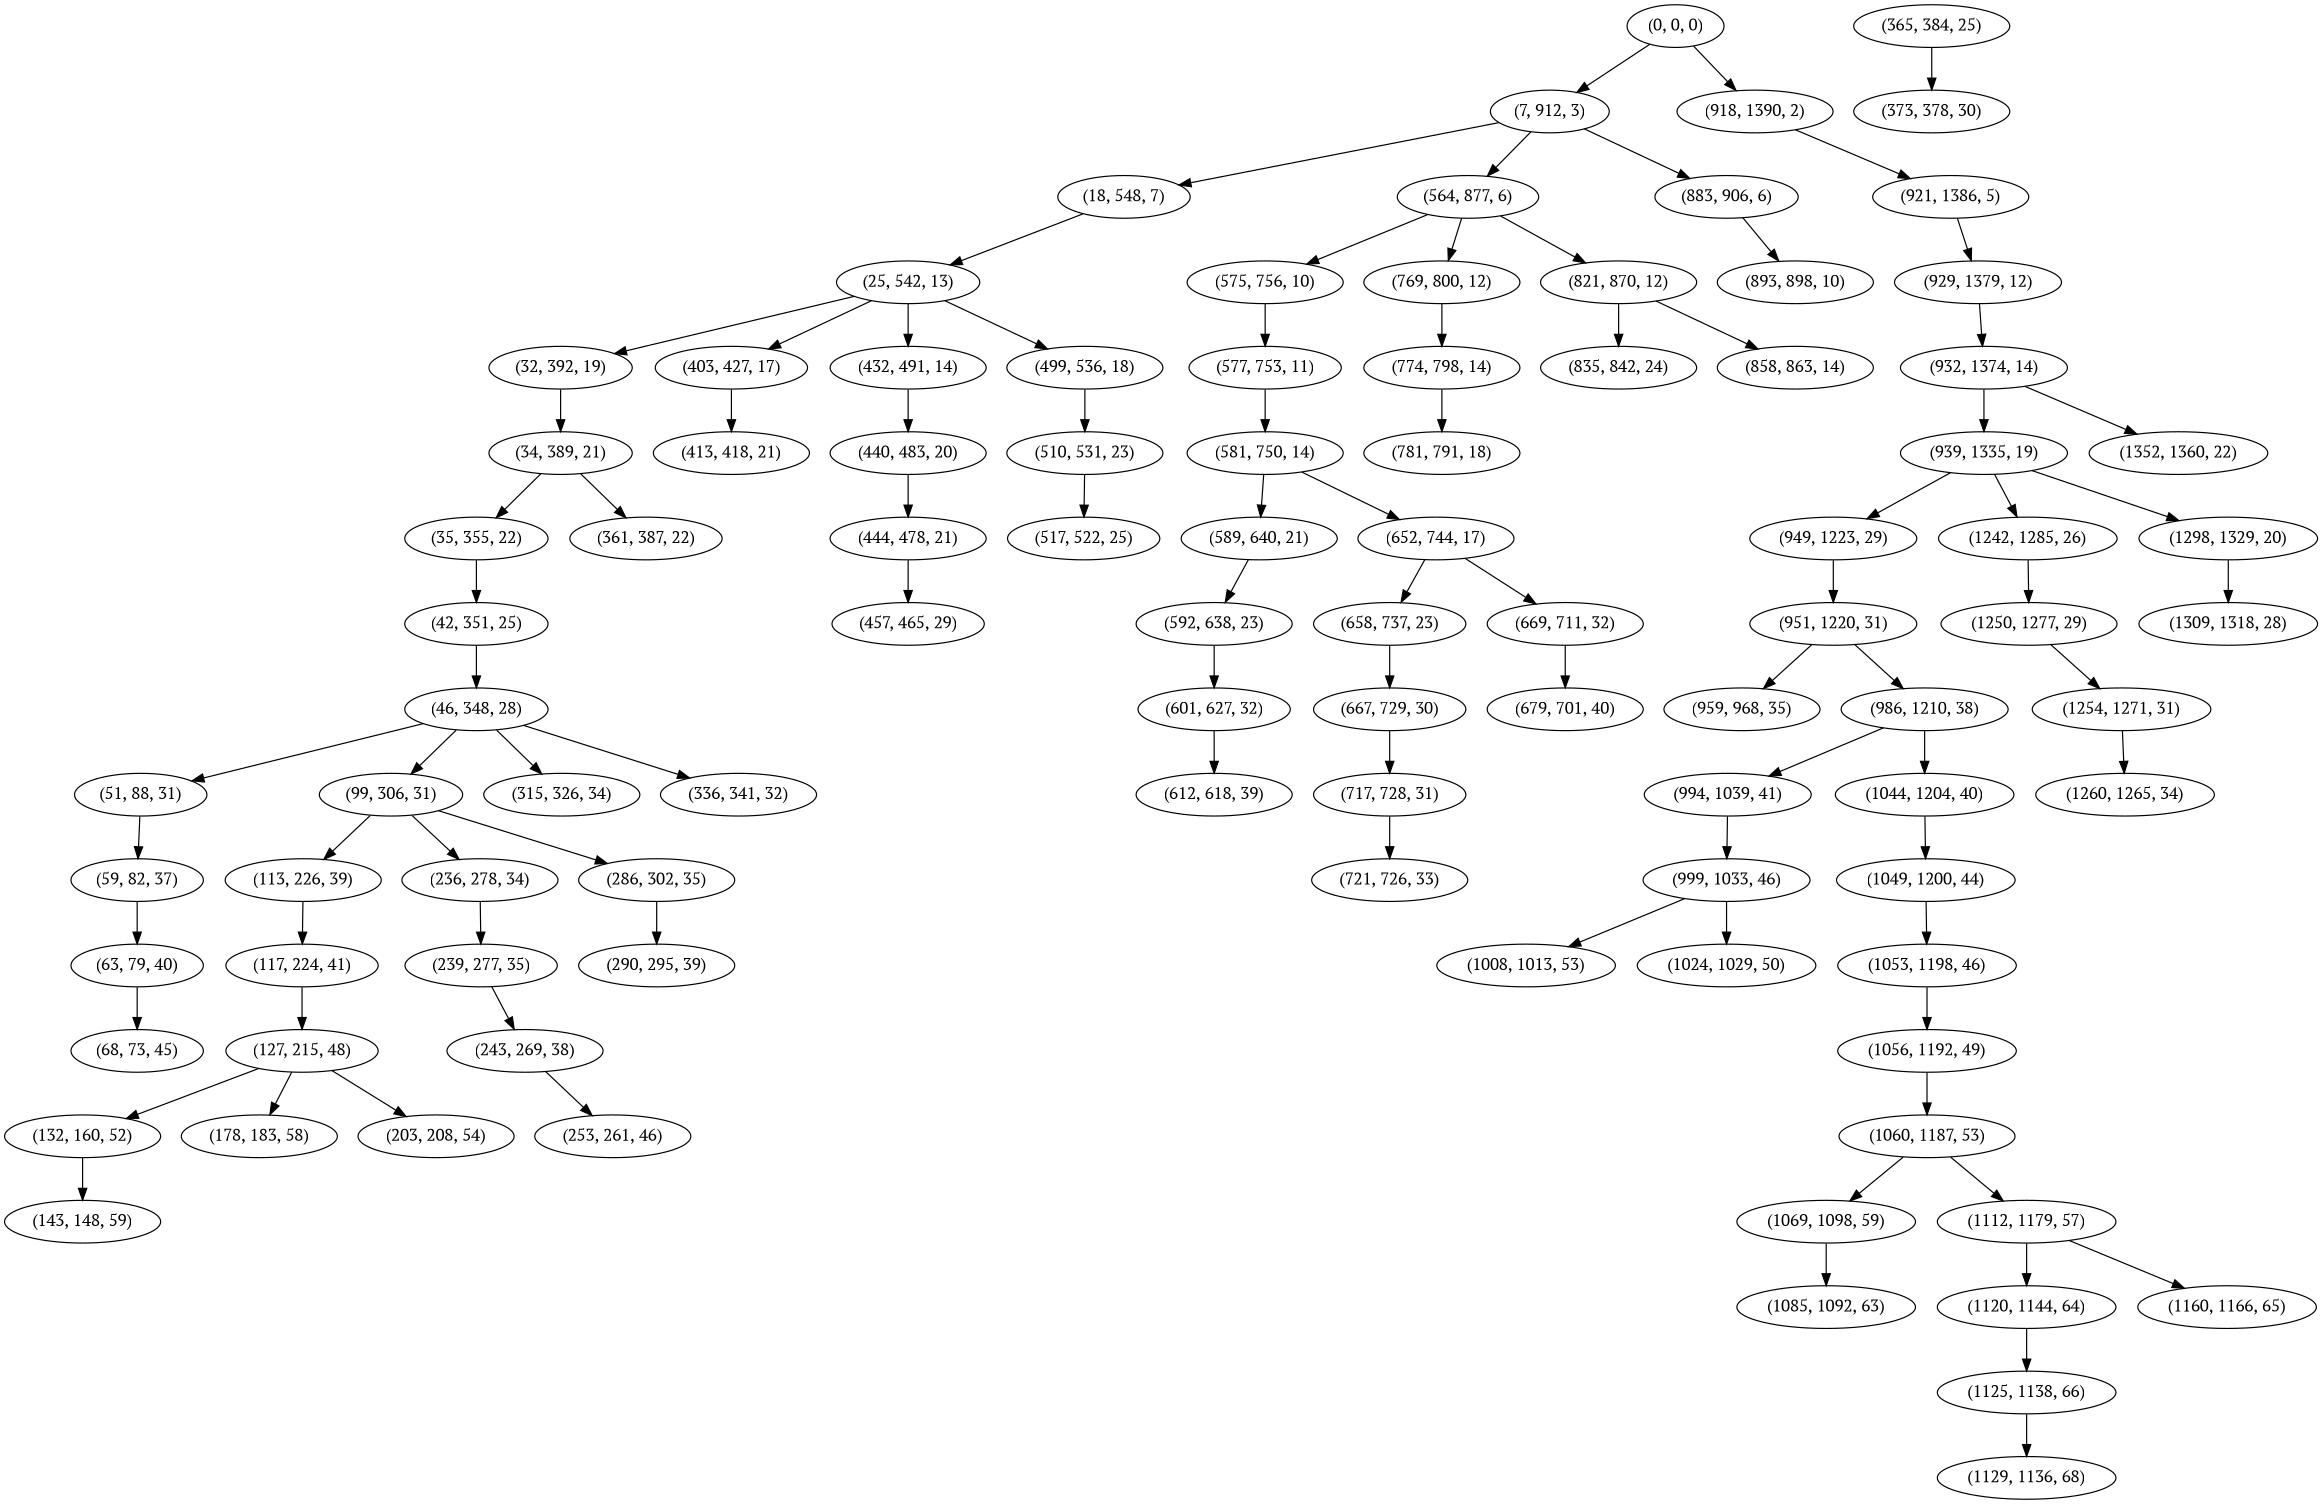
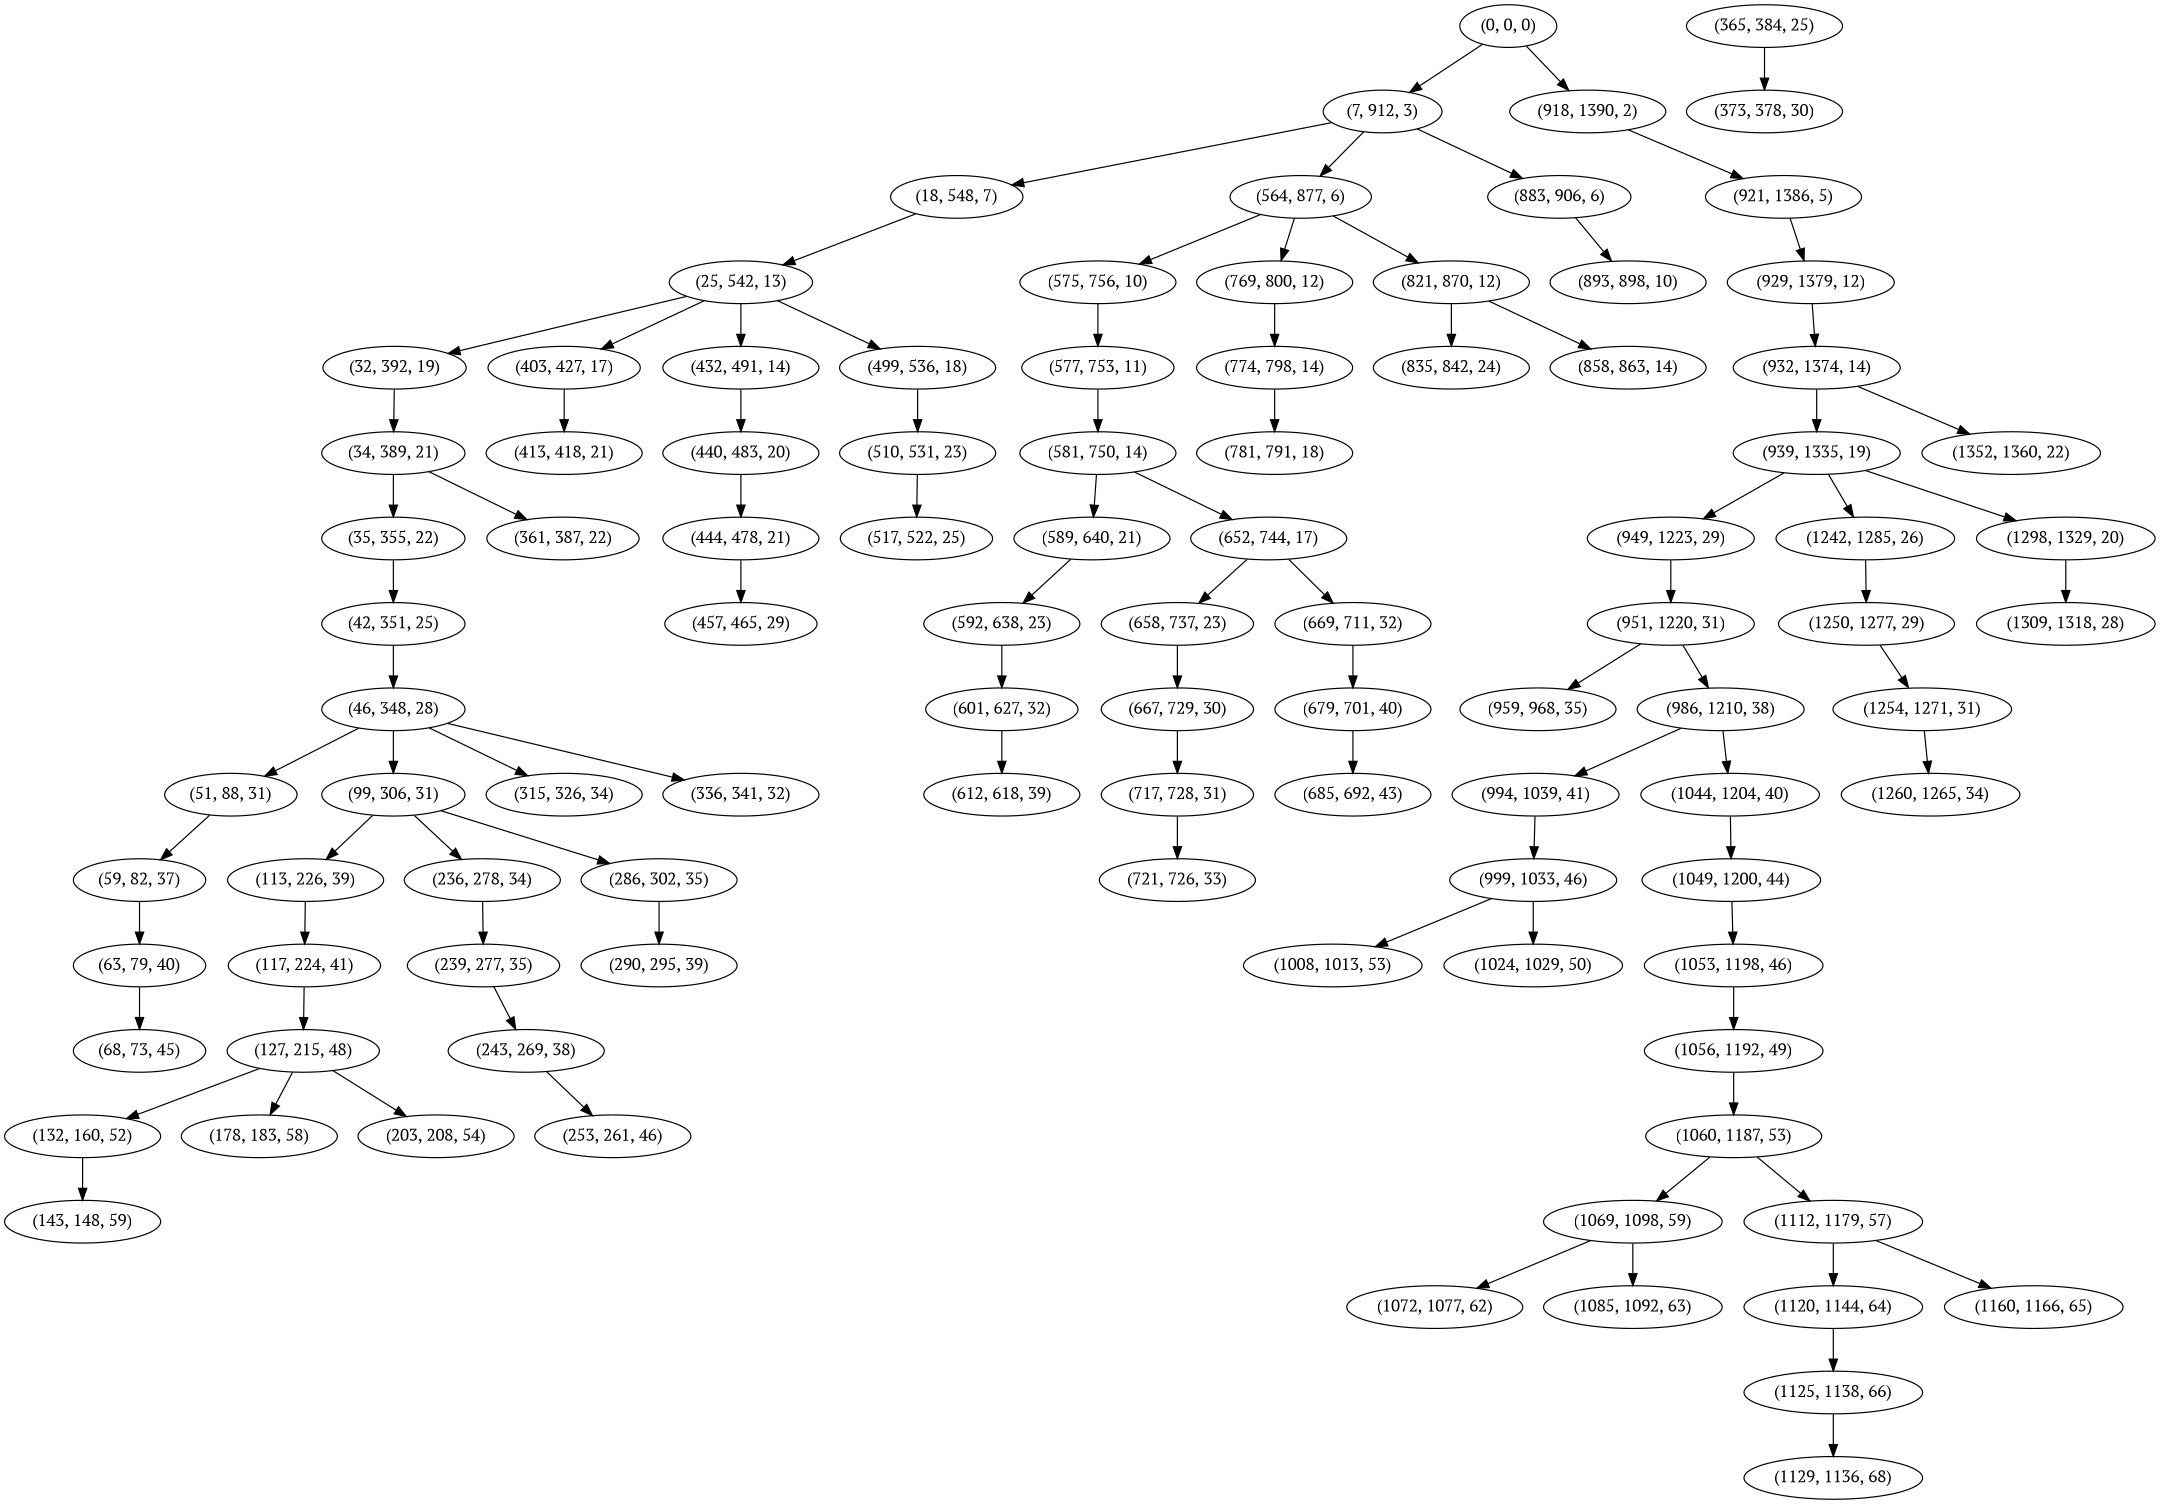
none -> (1353, 795)
none -> (1435, 1307)
